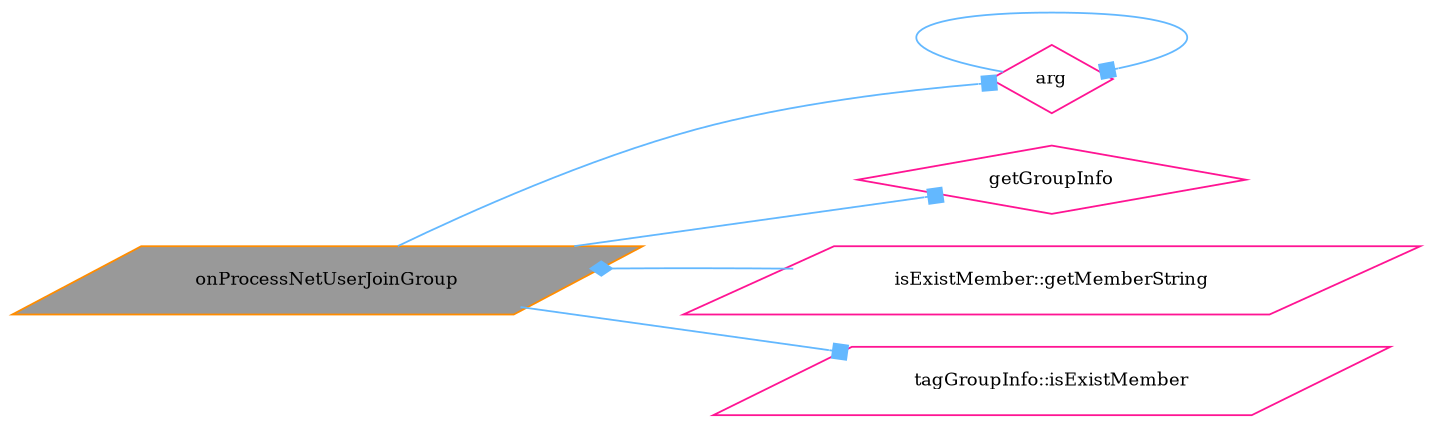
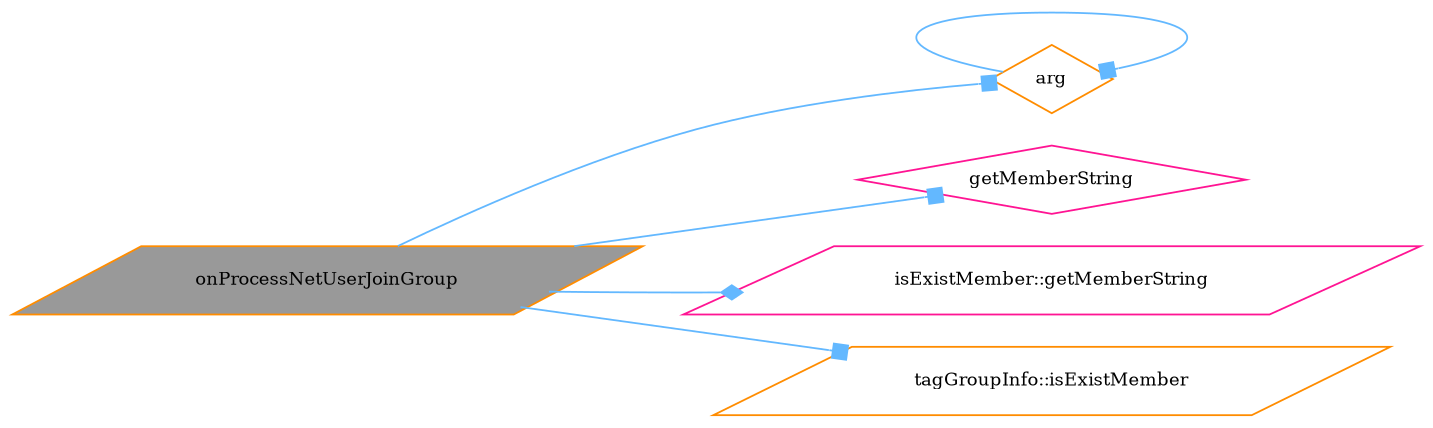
(1052, 79) -> (1052, 79)
(1052, 180) -> (1052, 180)
(703, 268) -> (635, 292)
(1052, 381) -> (1052, 381)
